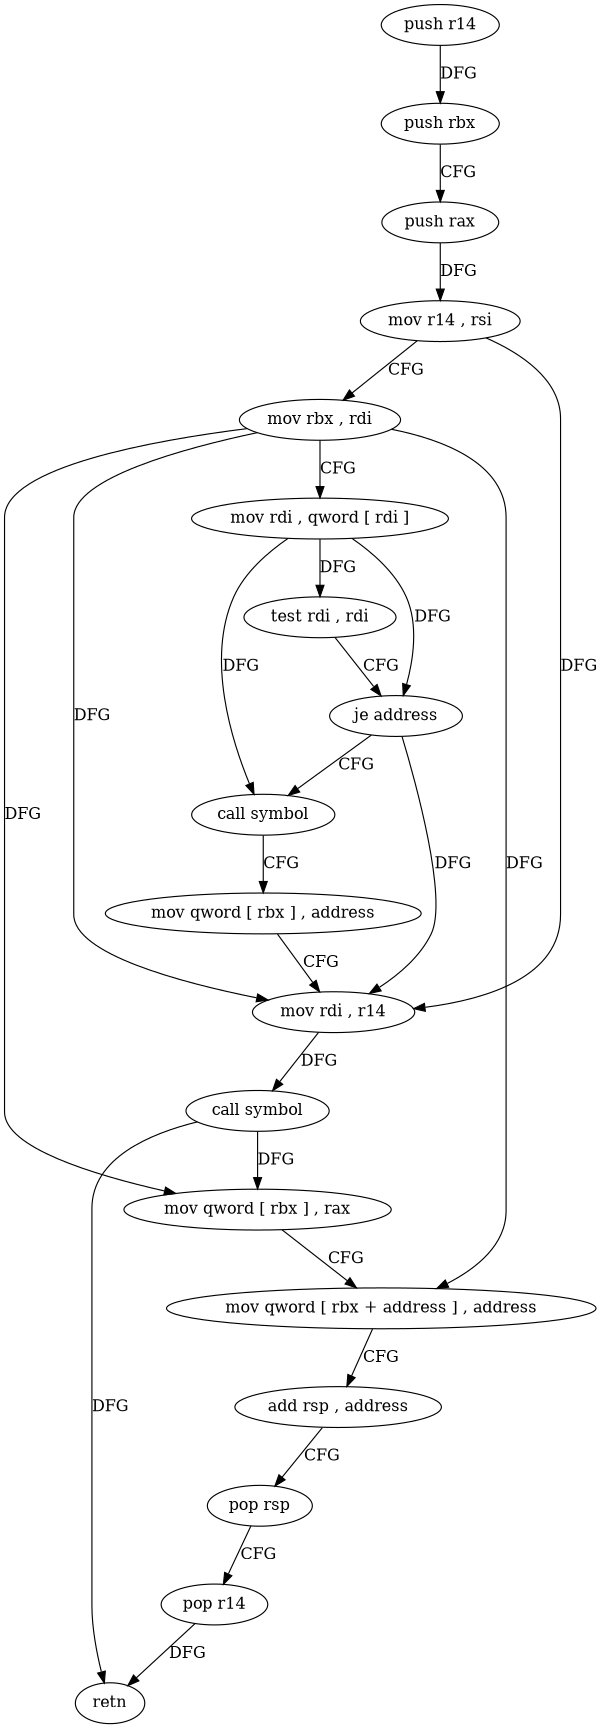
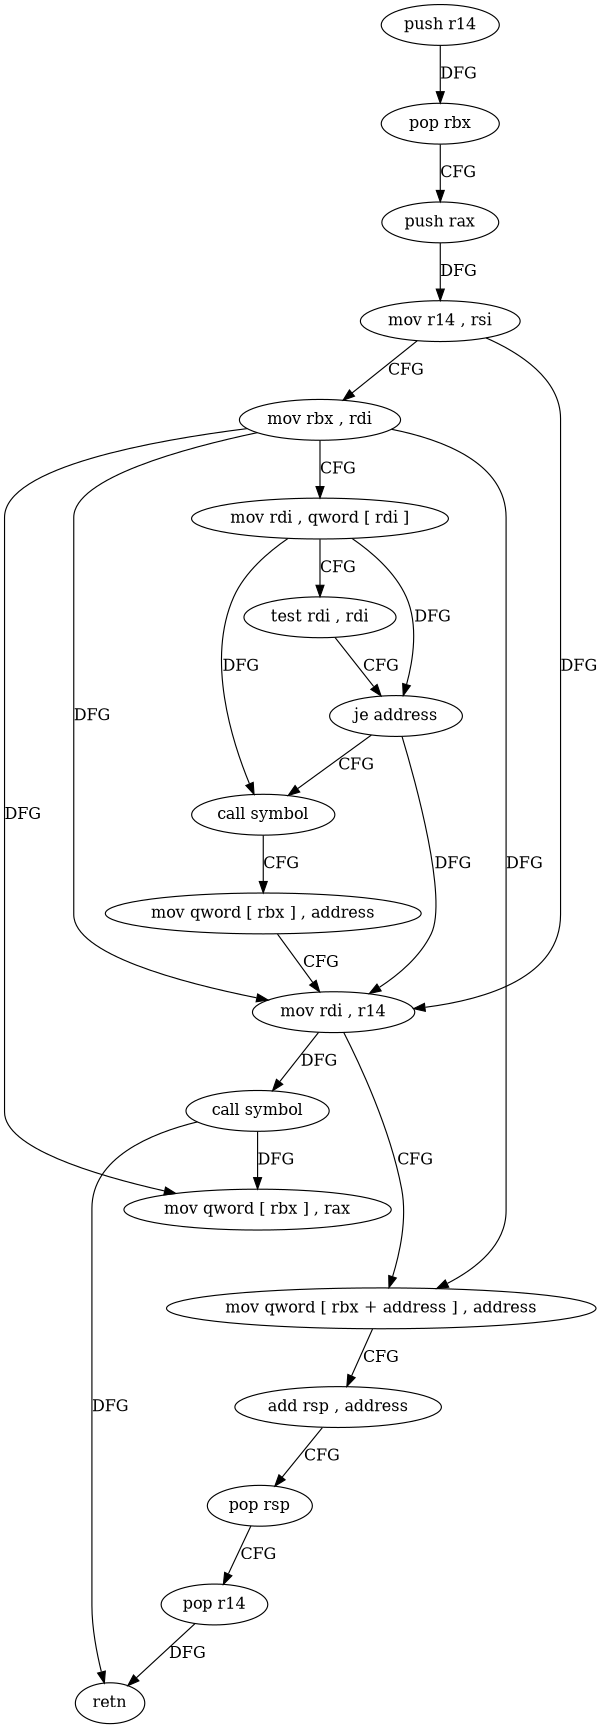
(440, 124) -> (440, 124)
(338, 568) -> (338, 568)
(315, 1255) -> (392, 1151)
